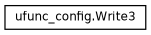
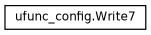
(75, 17) -> (75, 17)
